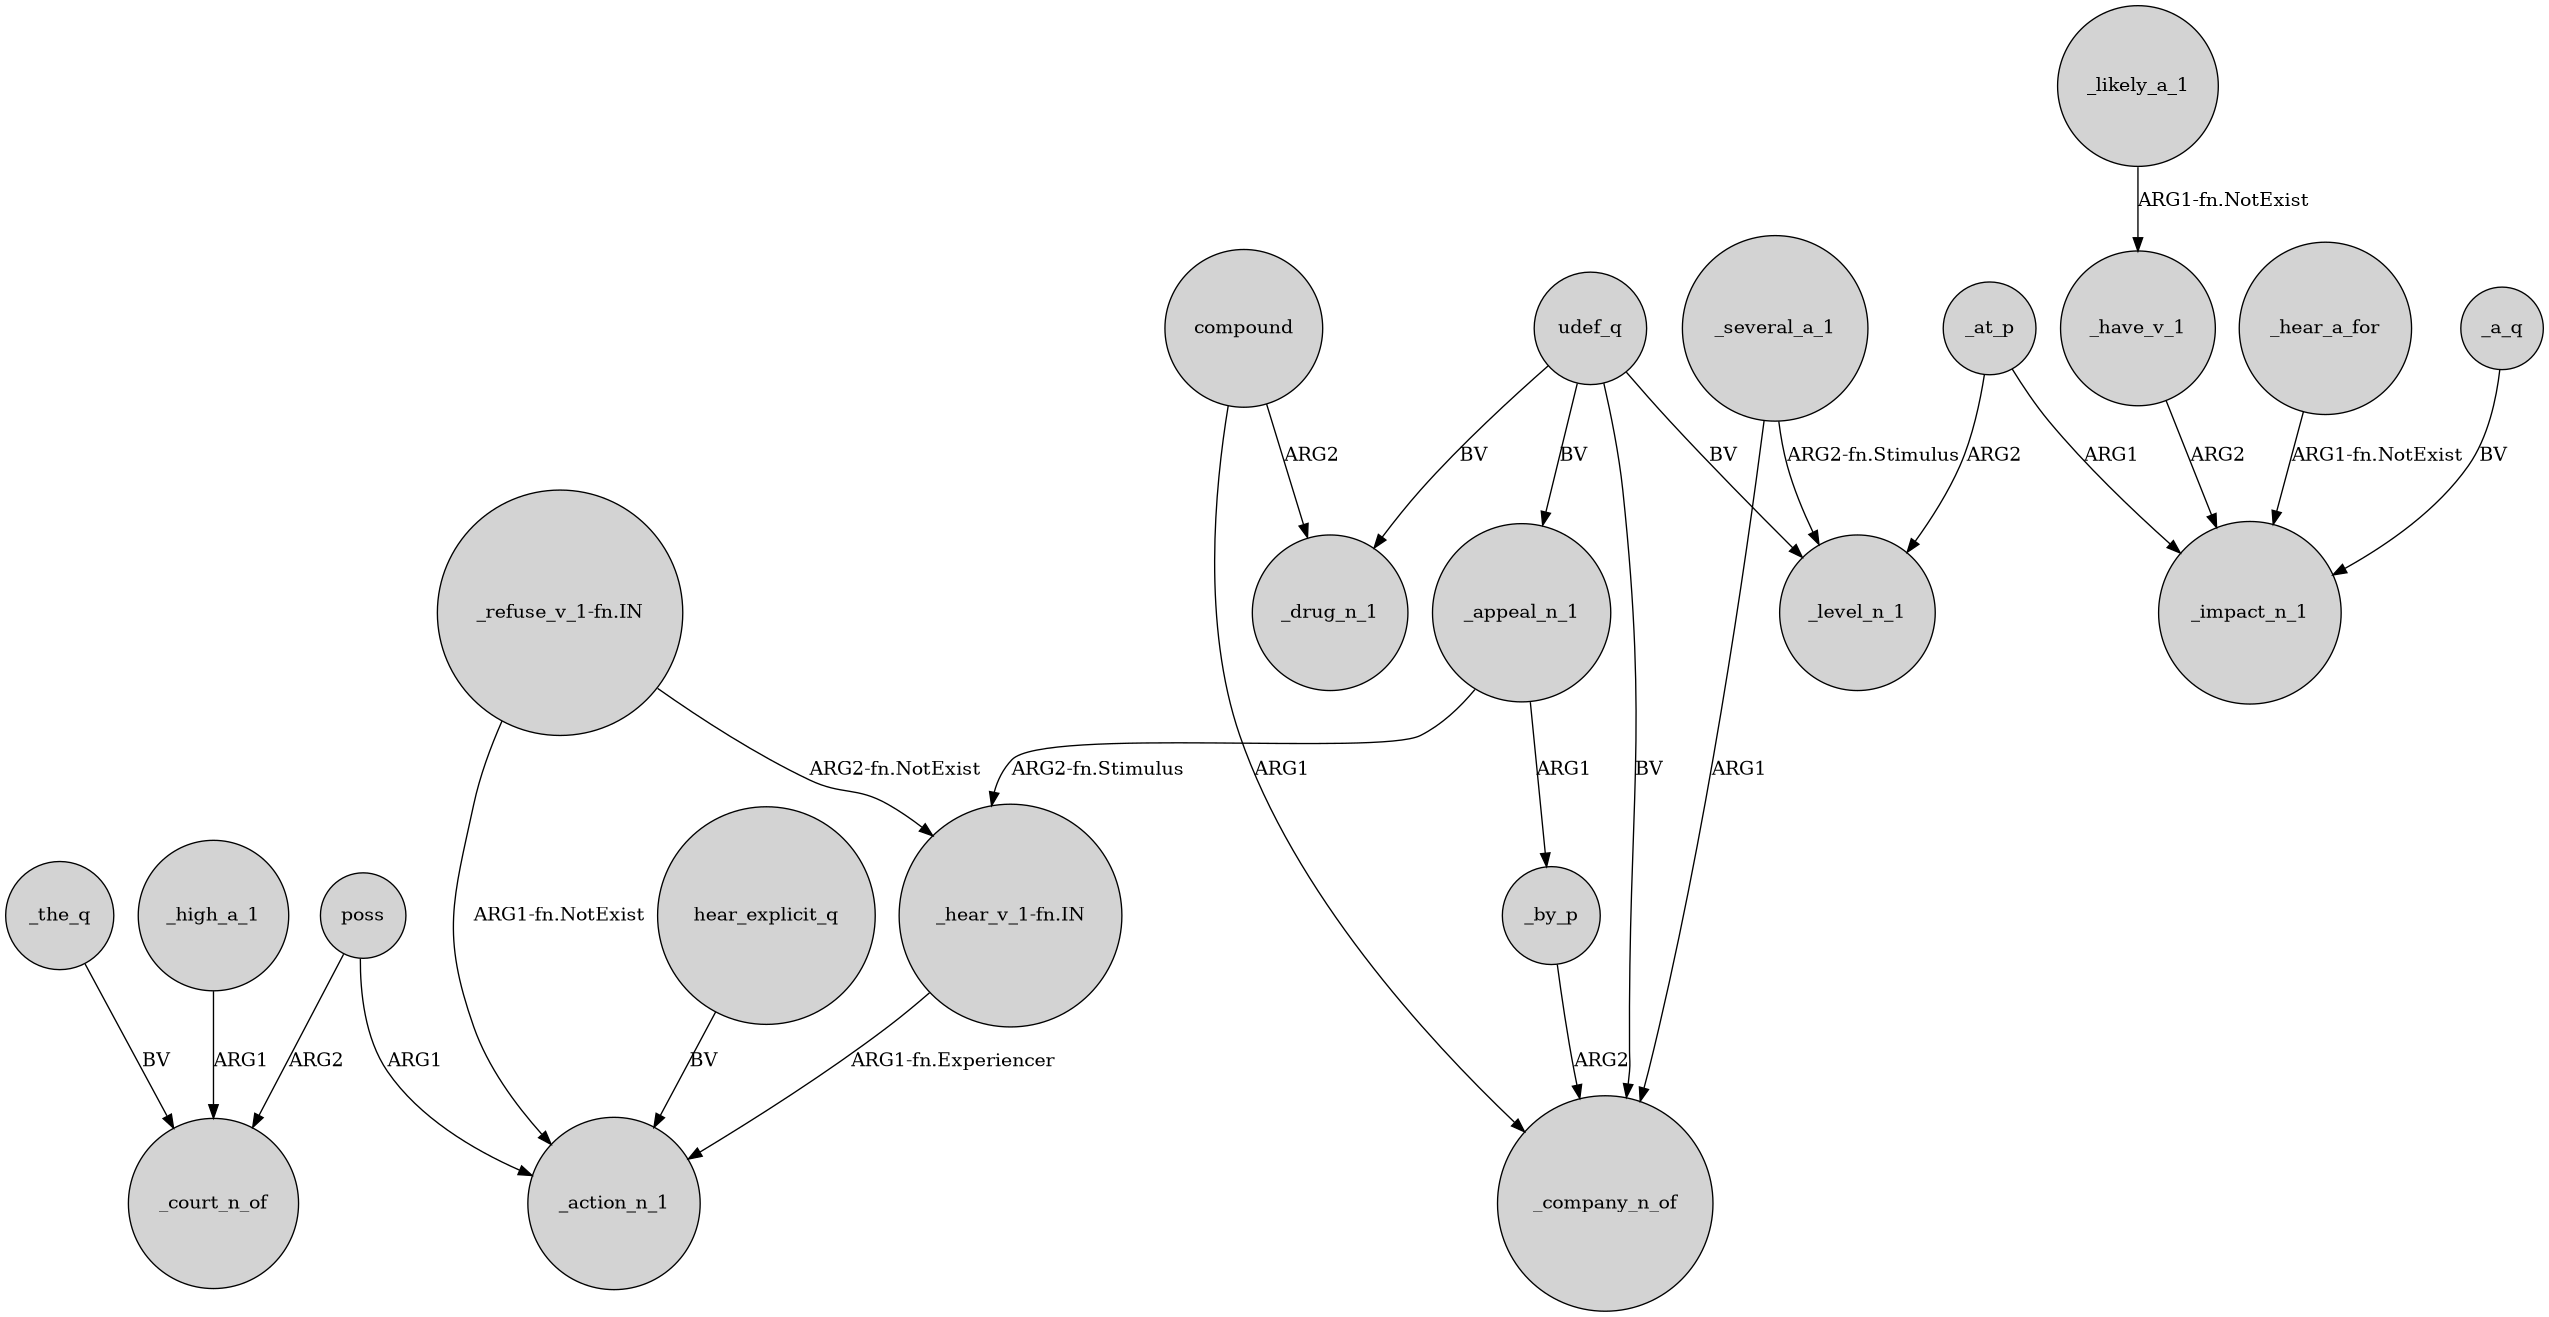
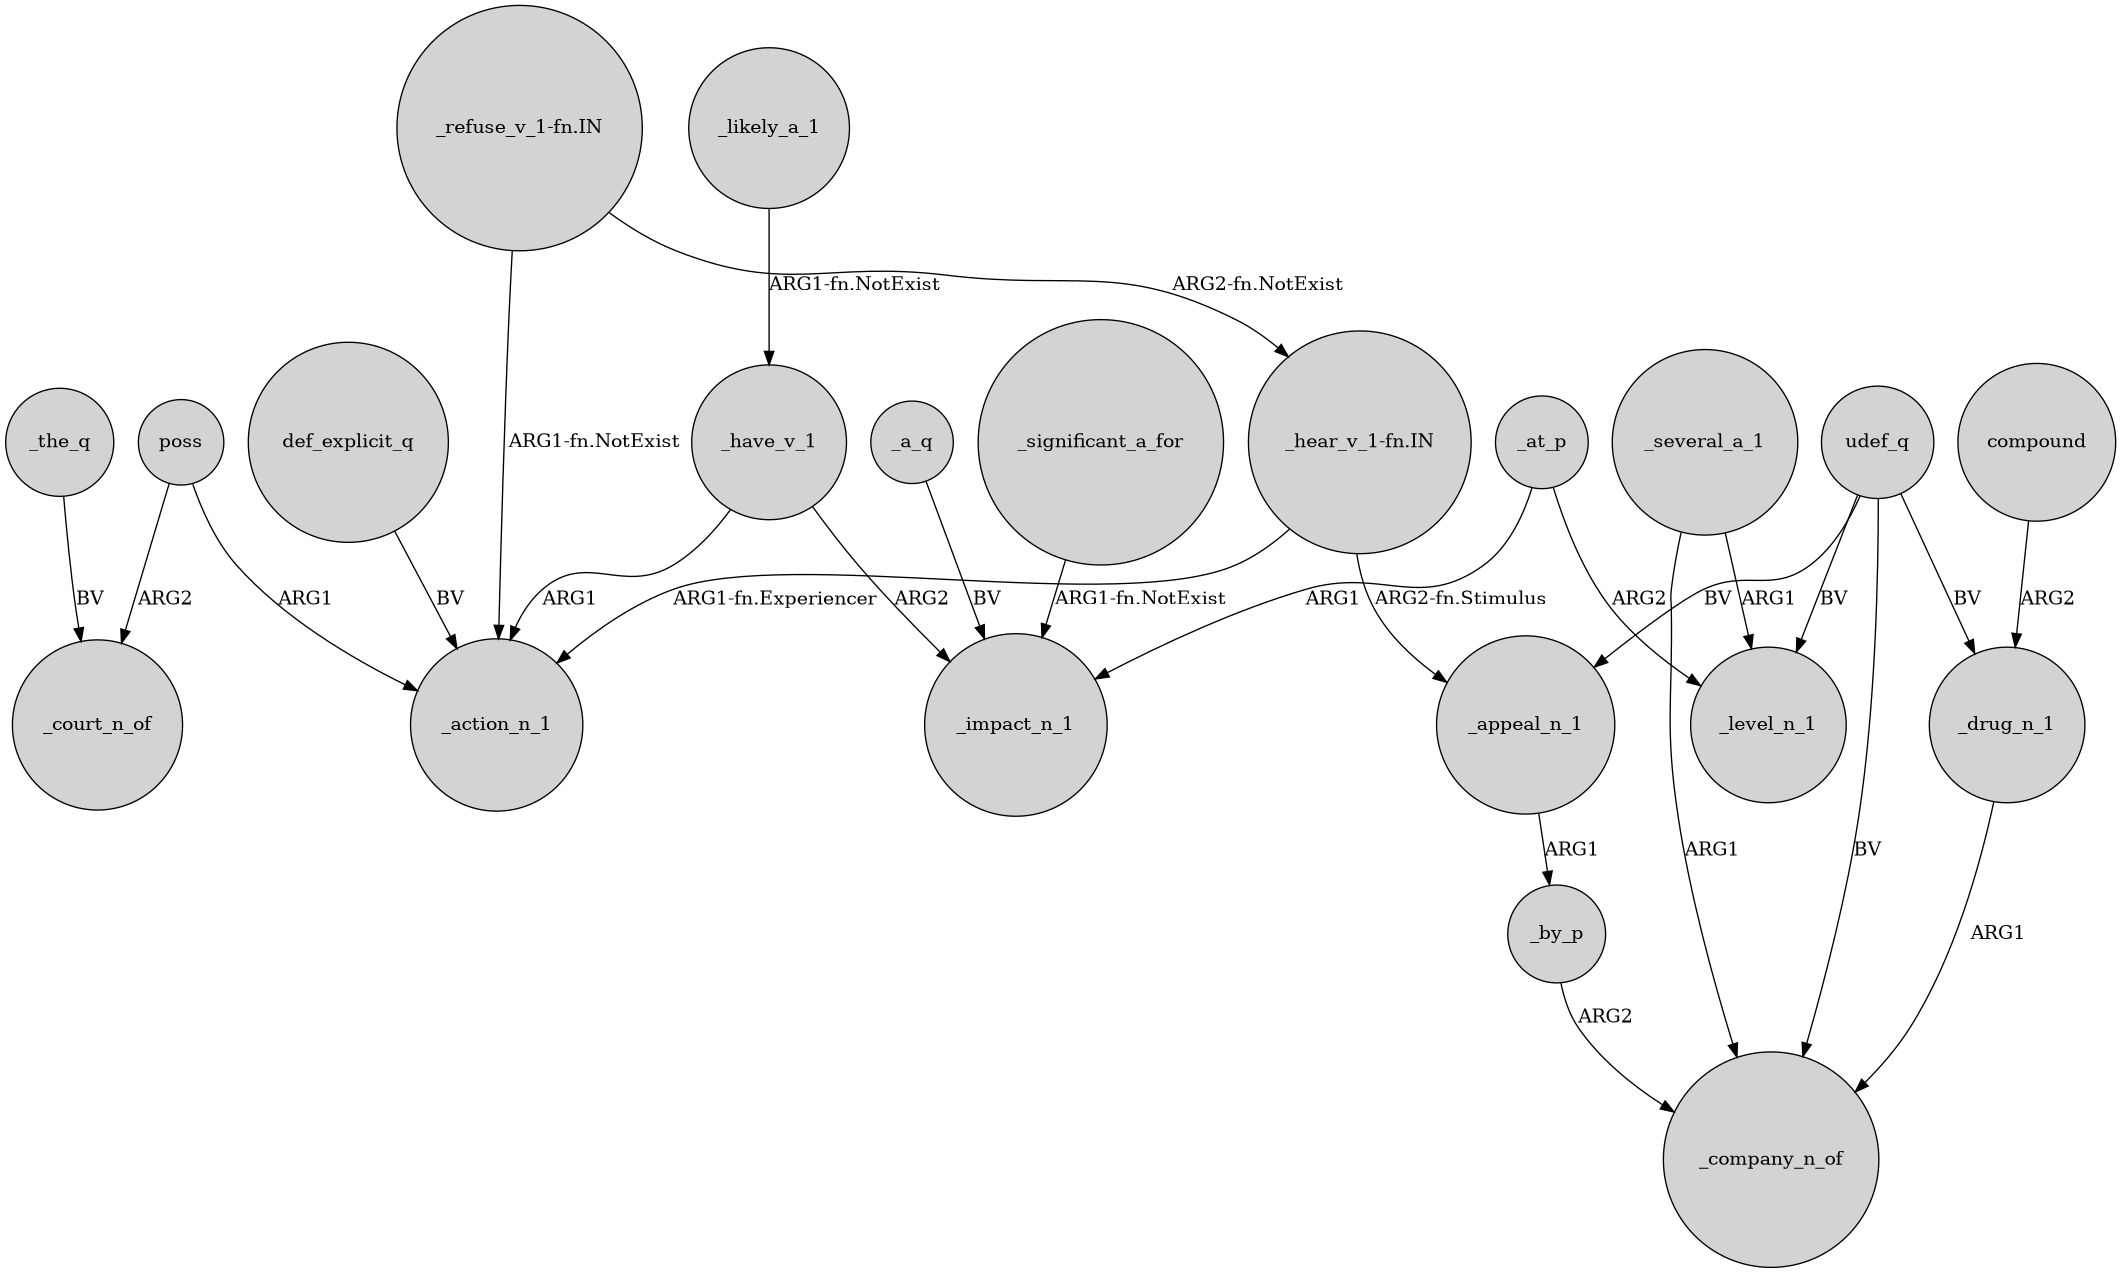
(2325, 328) -> (1101, 442)
(1874, 456) -> (1769, 599)
none -> (623, 576)
(1233, 743) -> (1383, 622)
(1268, 802) -> (1948, 951)
(213, 916) -> none
(766, 916) -> (348, 442)
